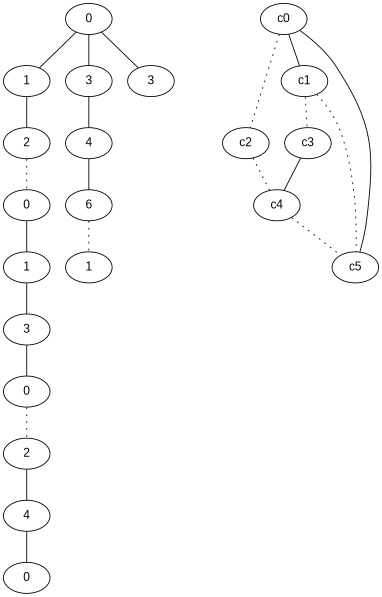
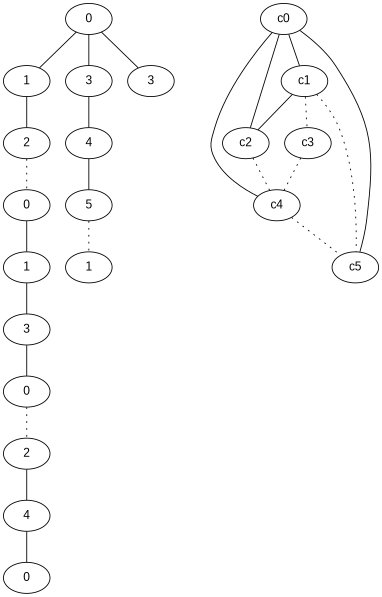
(265, 81) -> (265, 81)
none -> (275, 112)
none -> (218, 117)
(292, 174) -> (292, 174)
(89, 205) -> (89, 205)
